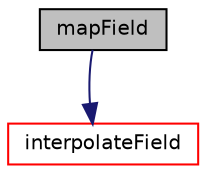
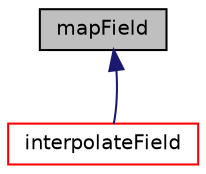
(90, 77) -> (117, 97)
